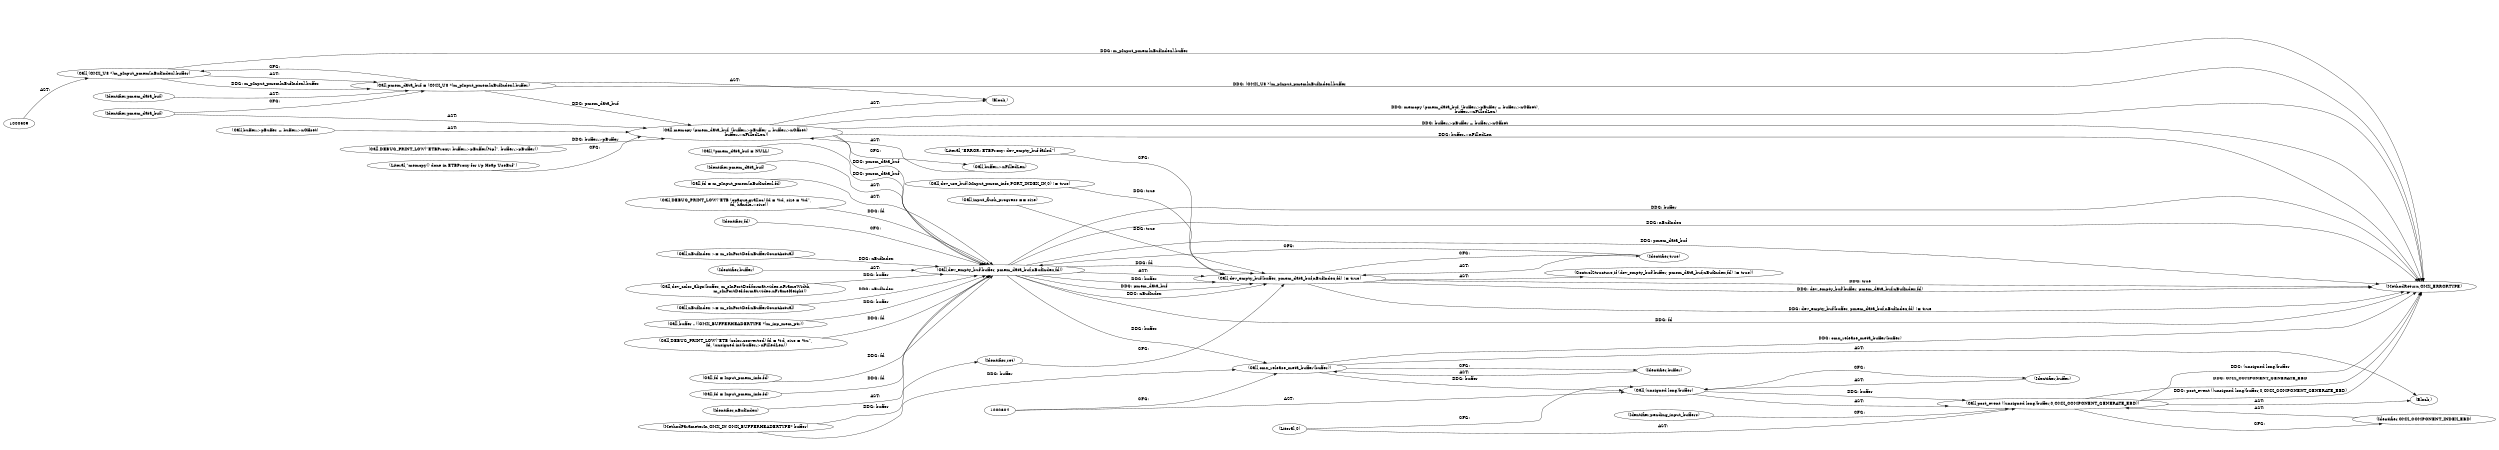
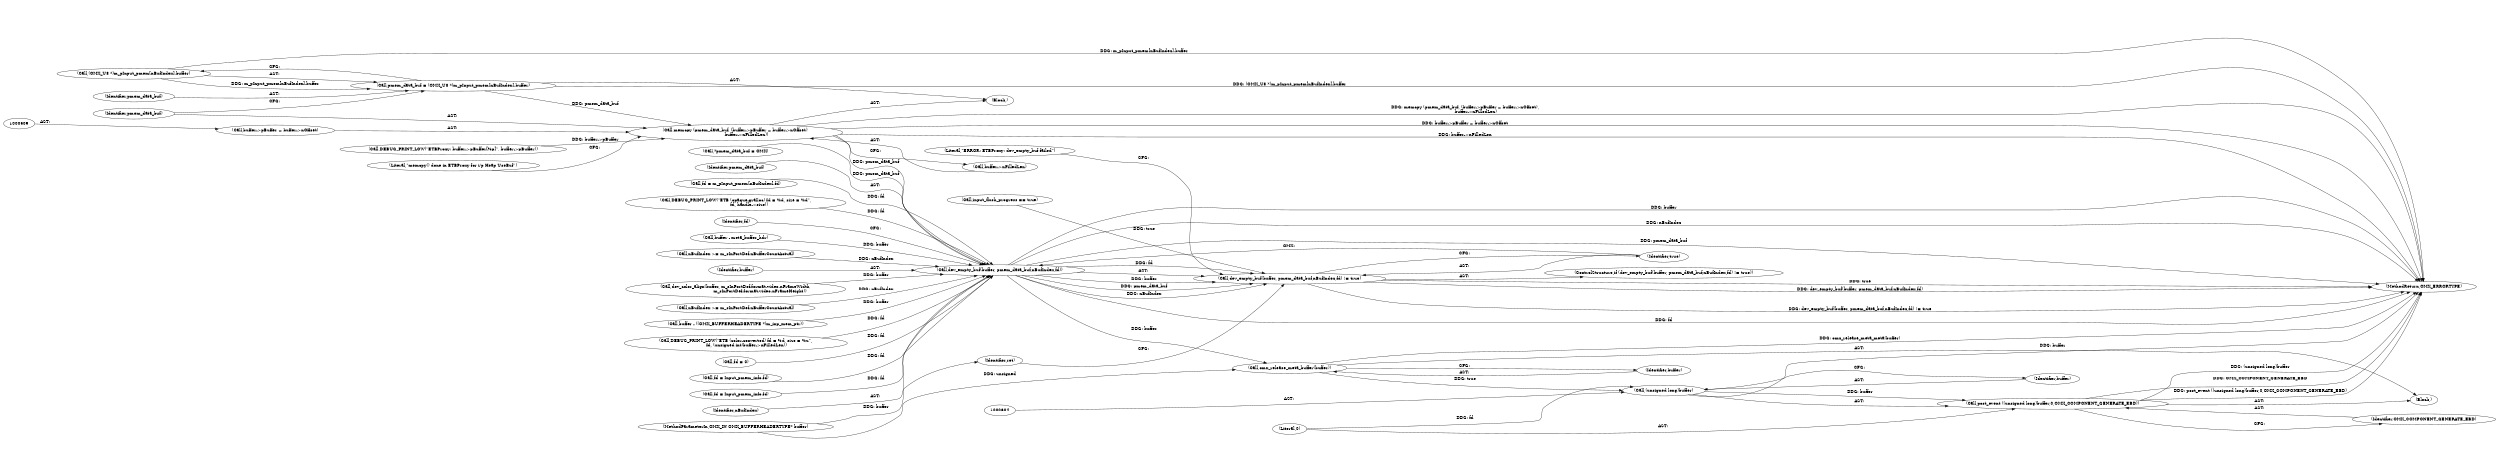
(50, 92) -> (125, 126)
(736, 151) -> (736, 151)
(1000, 184) -> none
(876, 197) -> (876, 197)
(1000, 200) -> (1000, 200)
none -> (736, 238)
(1290, 246) -> (1290, 246)
(1860, 338) -> (1860, 338)
none -> (2034, 352)
none -> (736, 362)
(1000, 374) -> (1000, 374)
(1465, 379) -> (1465, 379)
(1147, 406) -> none
(1664, 415) -> none
(1465, 418) -> (1465, 418)
(2424, 419) -> (2424, 419)
